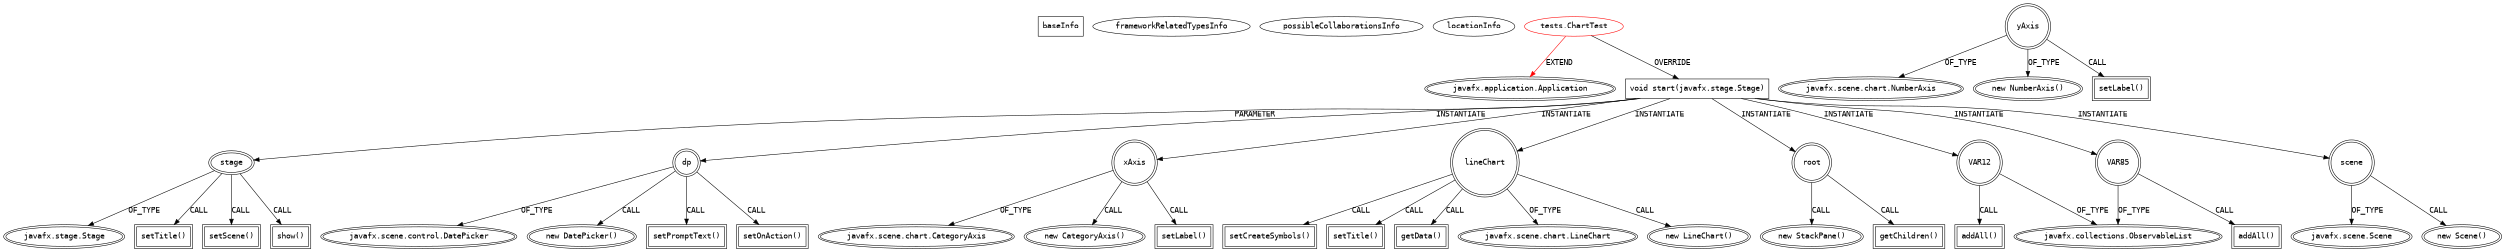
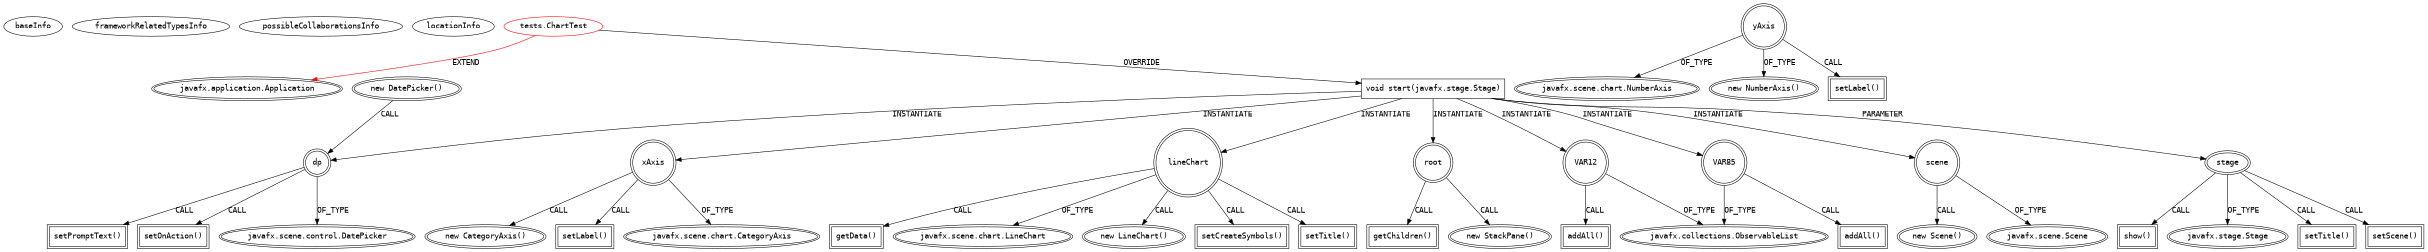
(1061, 26) -> (33, 26)
(639, 197) -> (363, 125)
